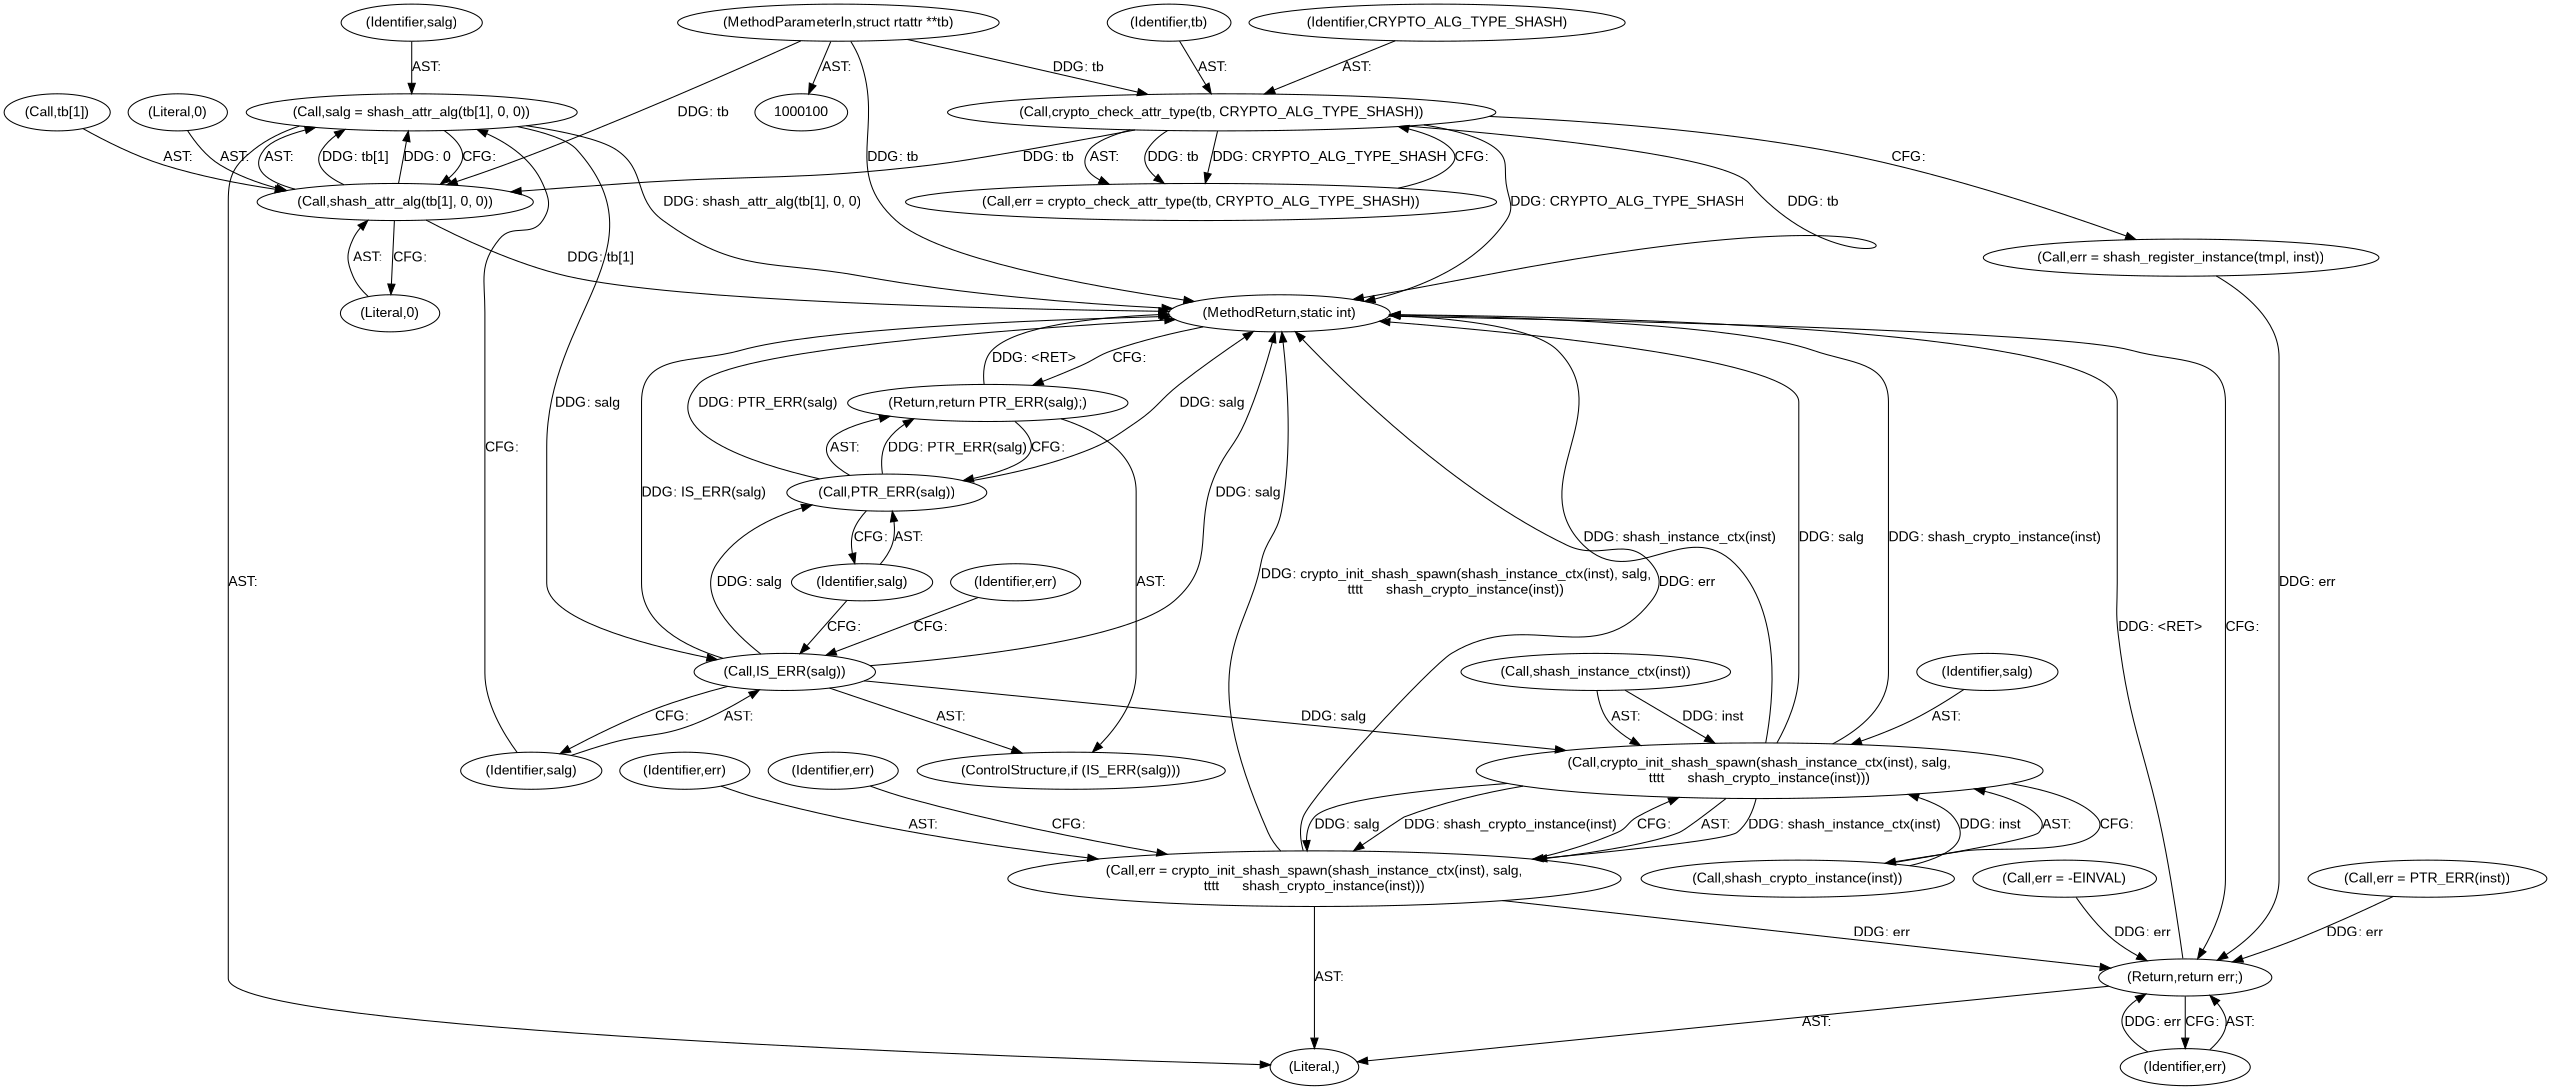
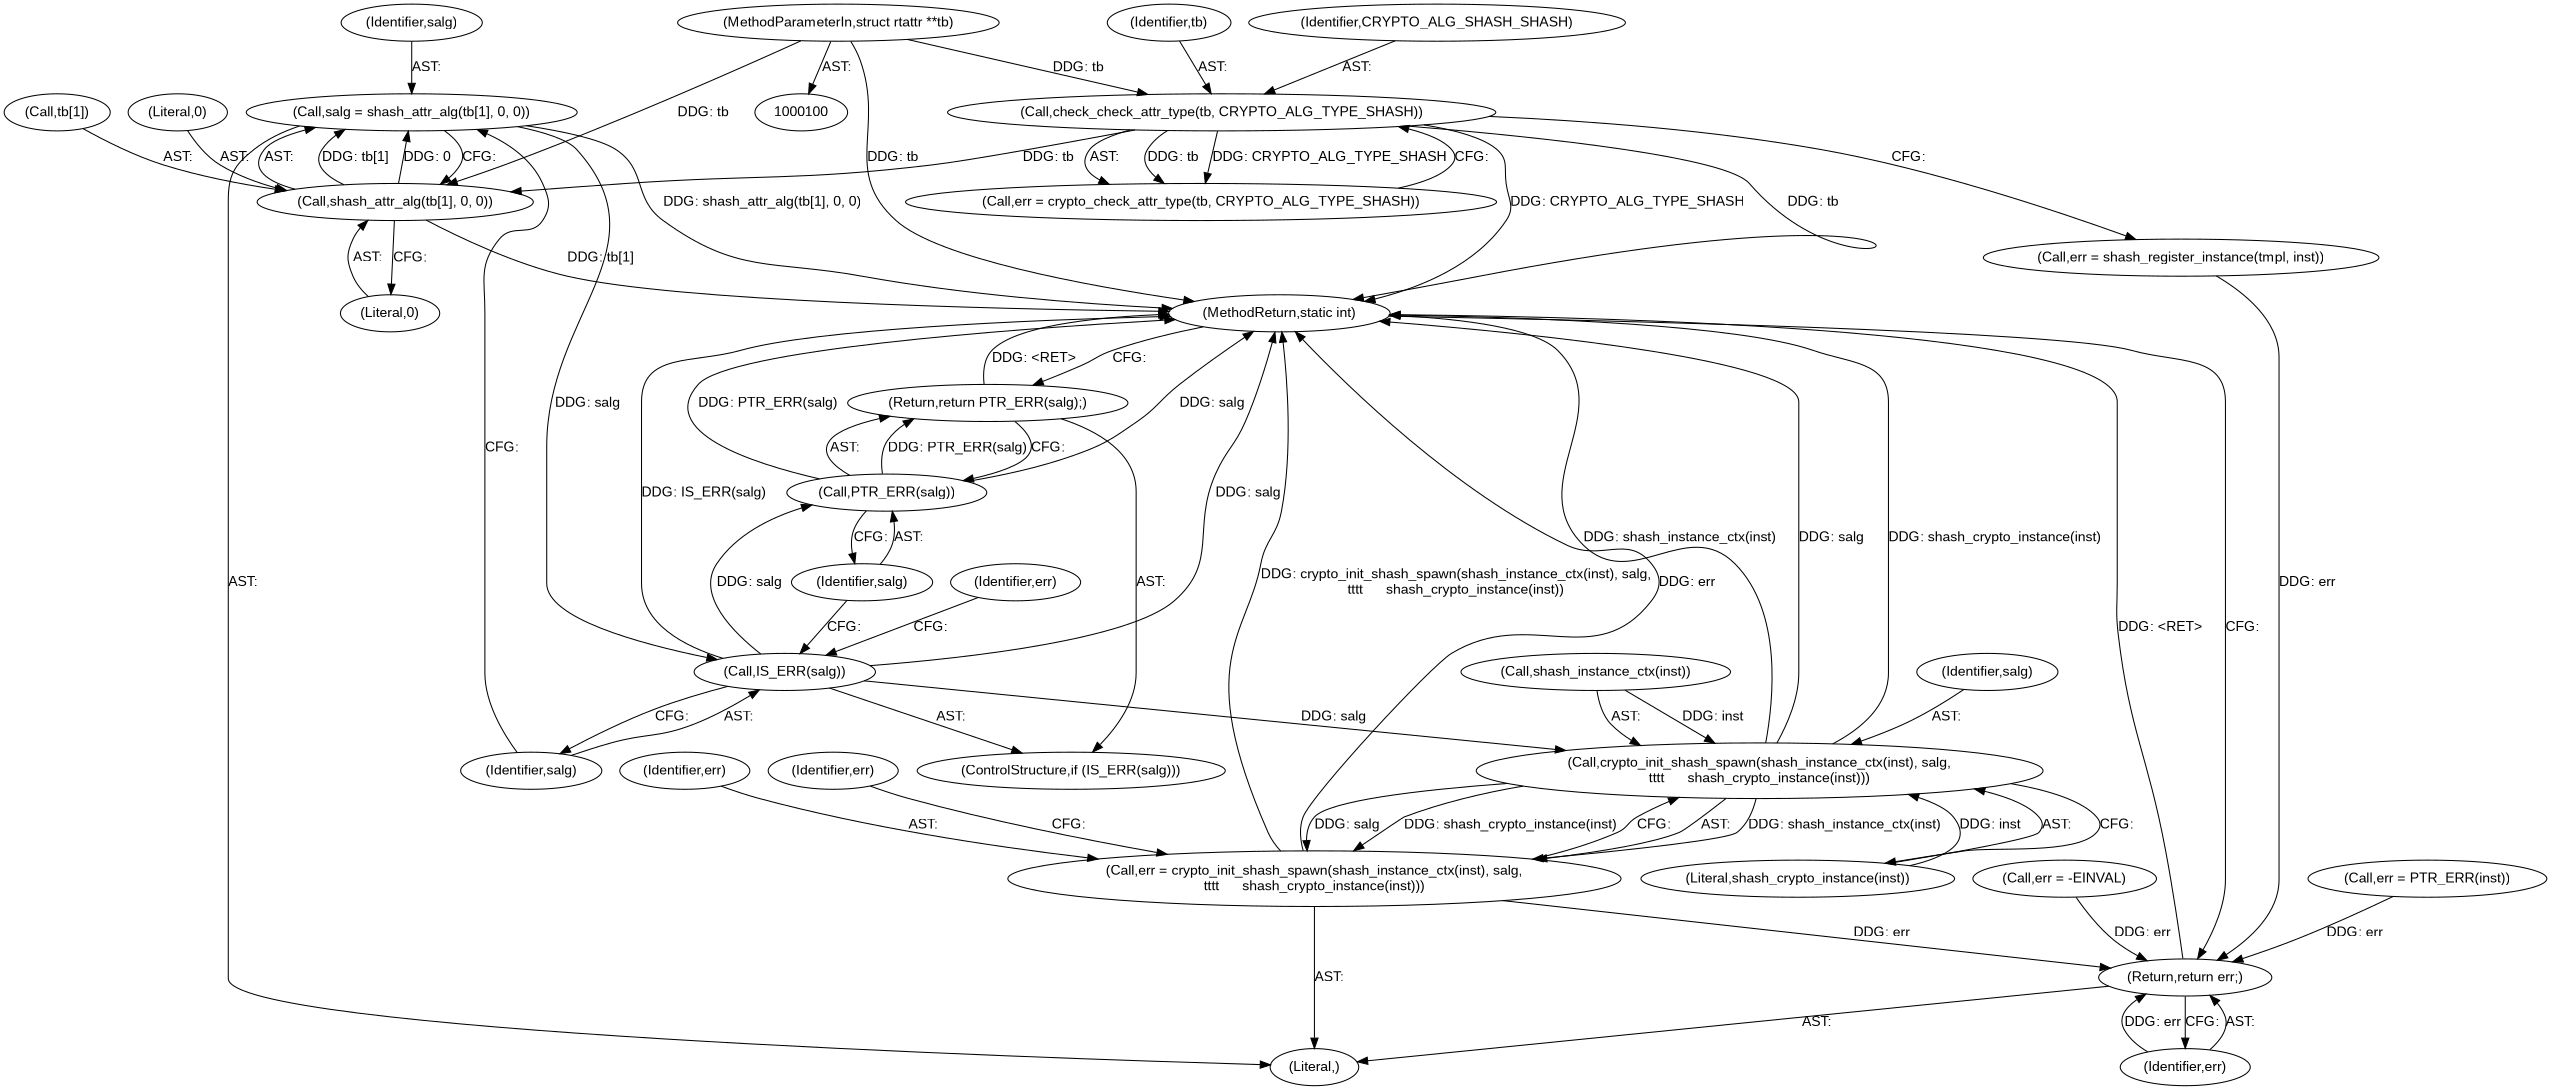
(1437, 23) -> (1437, 23)
(1222, 112) -> (1222, 112)
(1798, 879) -> (1798, 879)
